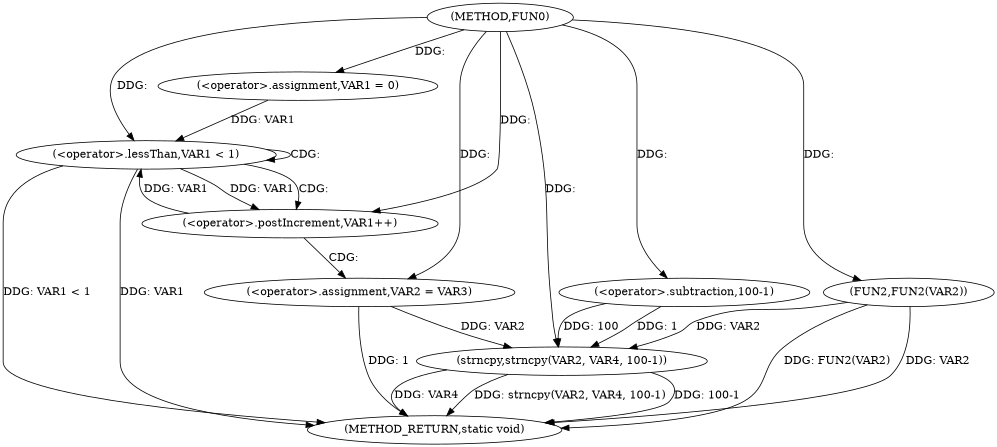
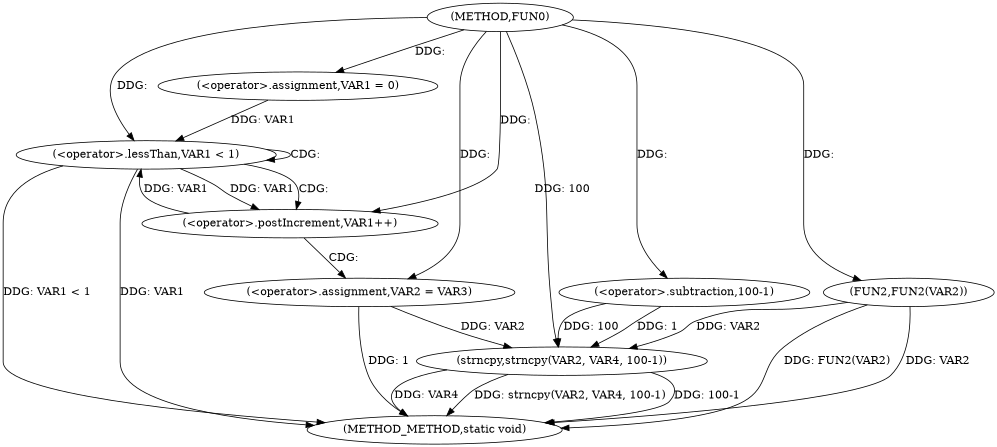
(562, 189) -> (562, 189)
(435, 430) -> (435, 430)
